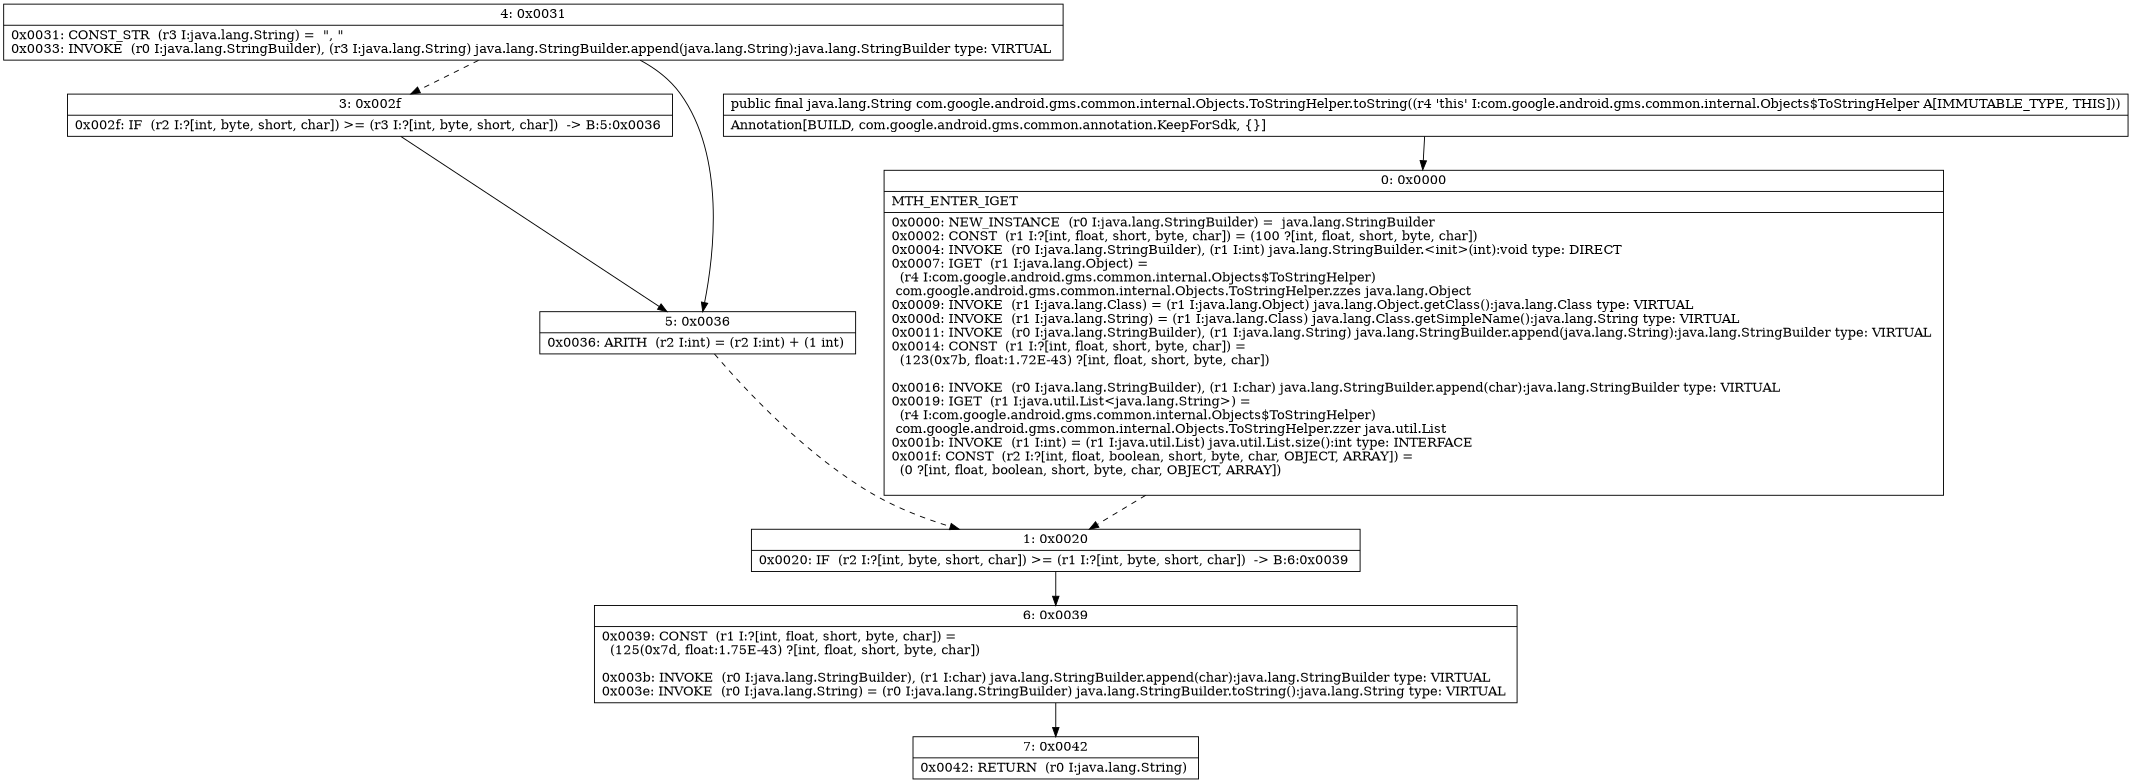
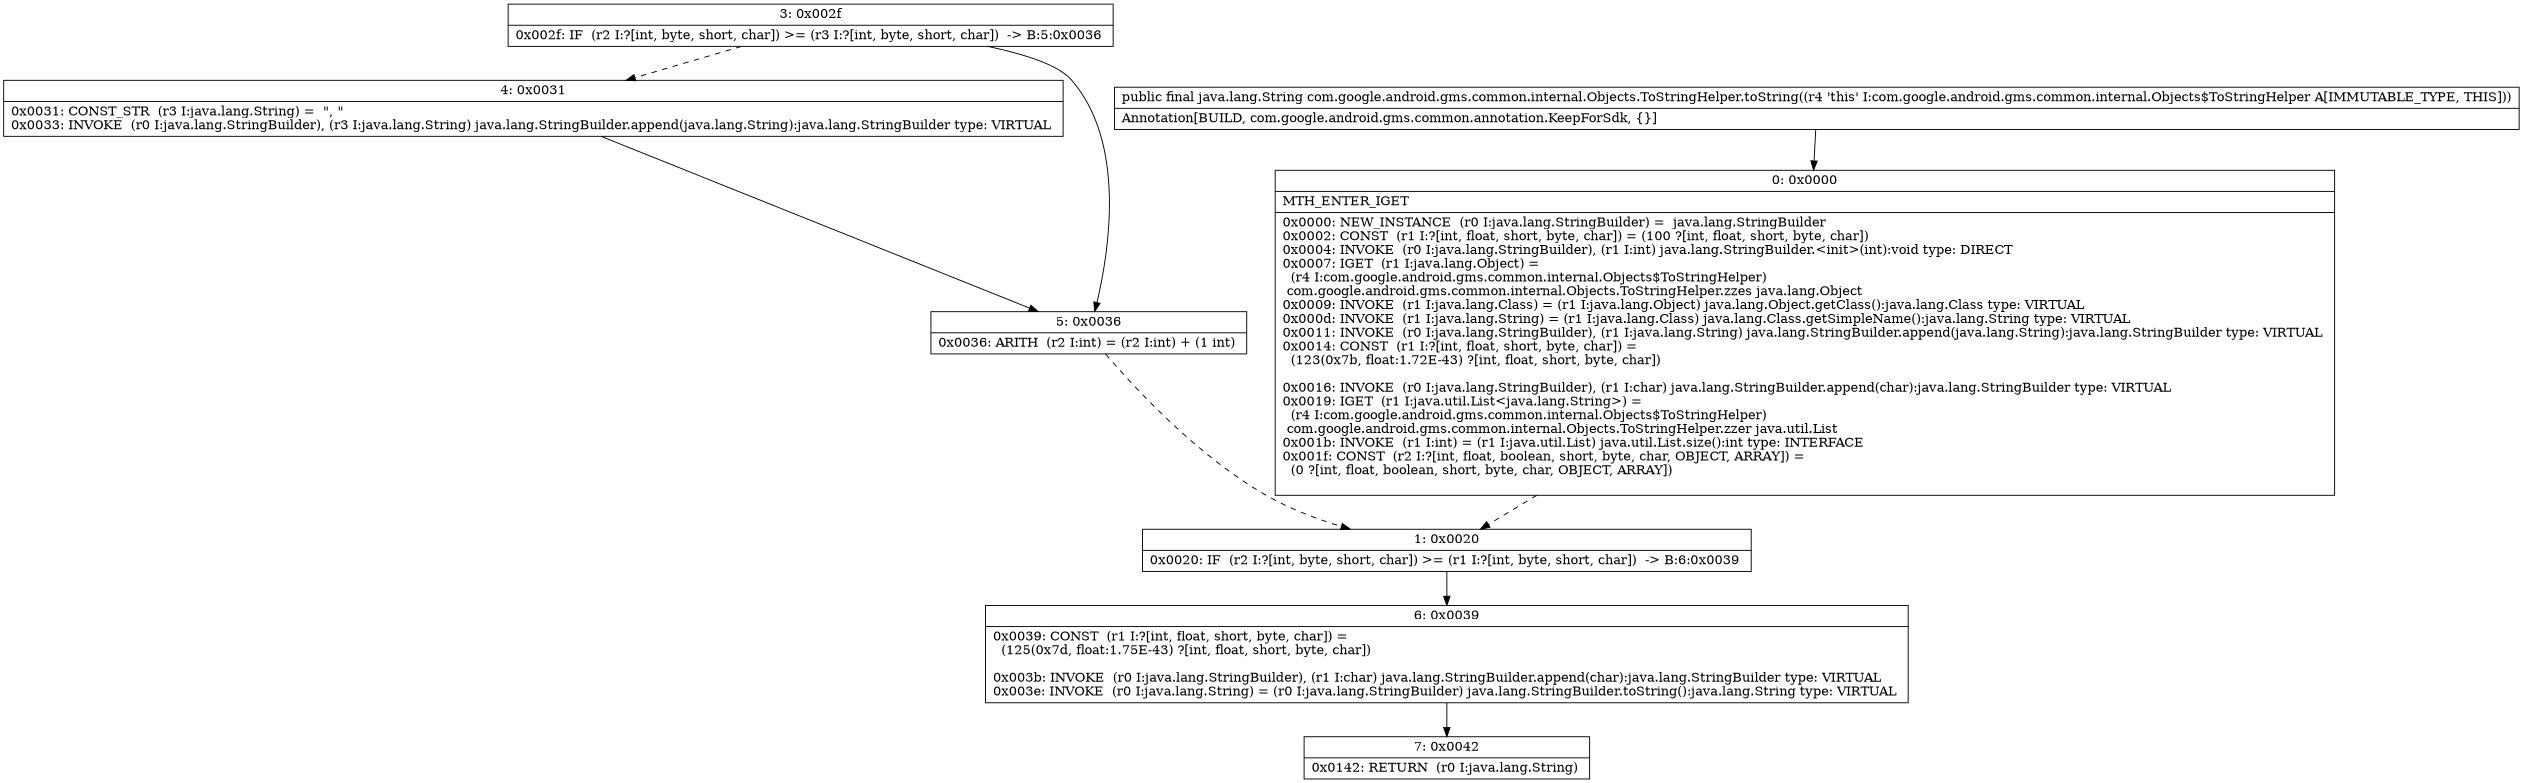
(449, 75) -> (688, 62)
(1056, 768) -> (1447, 768)
